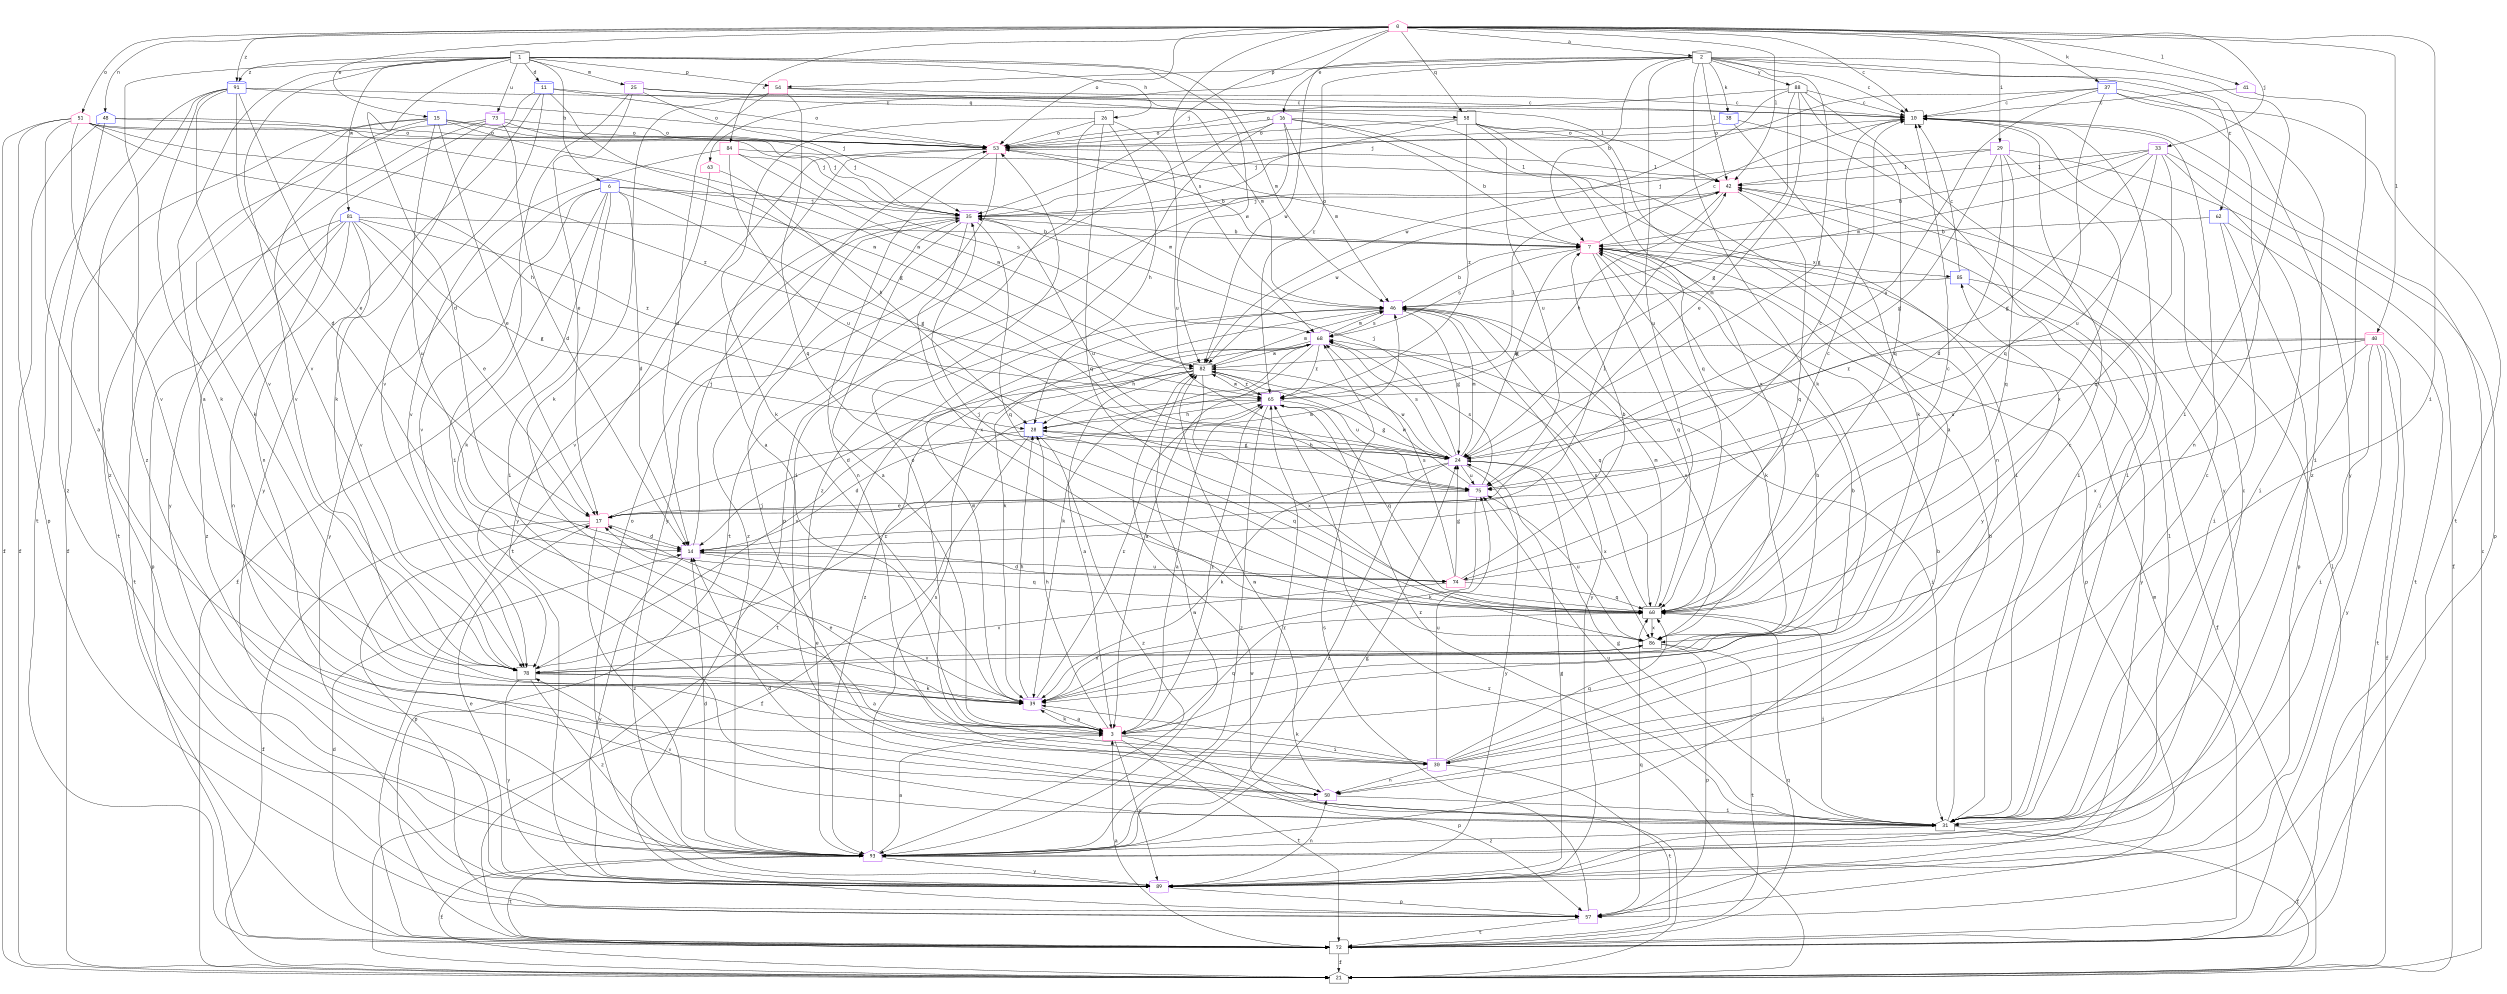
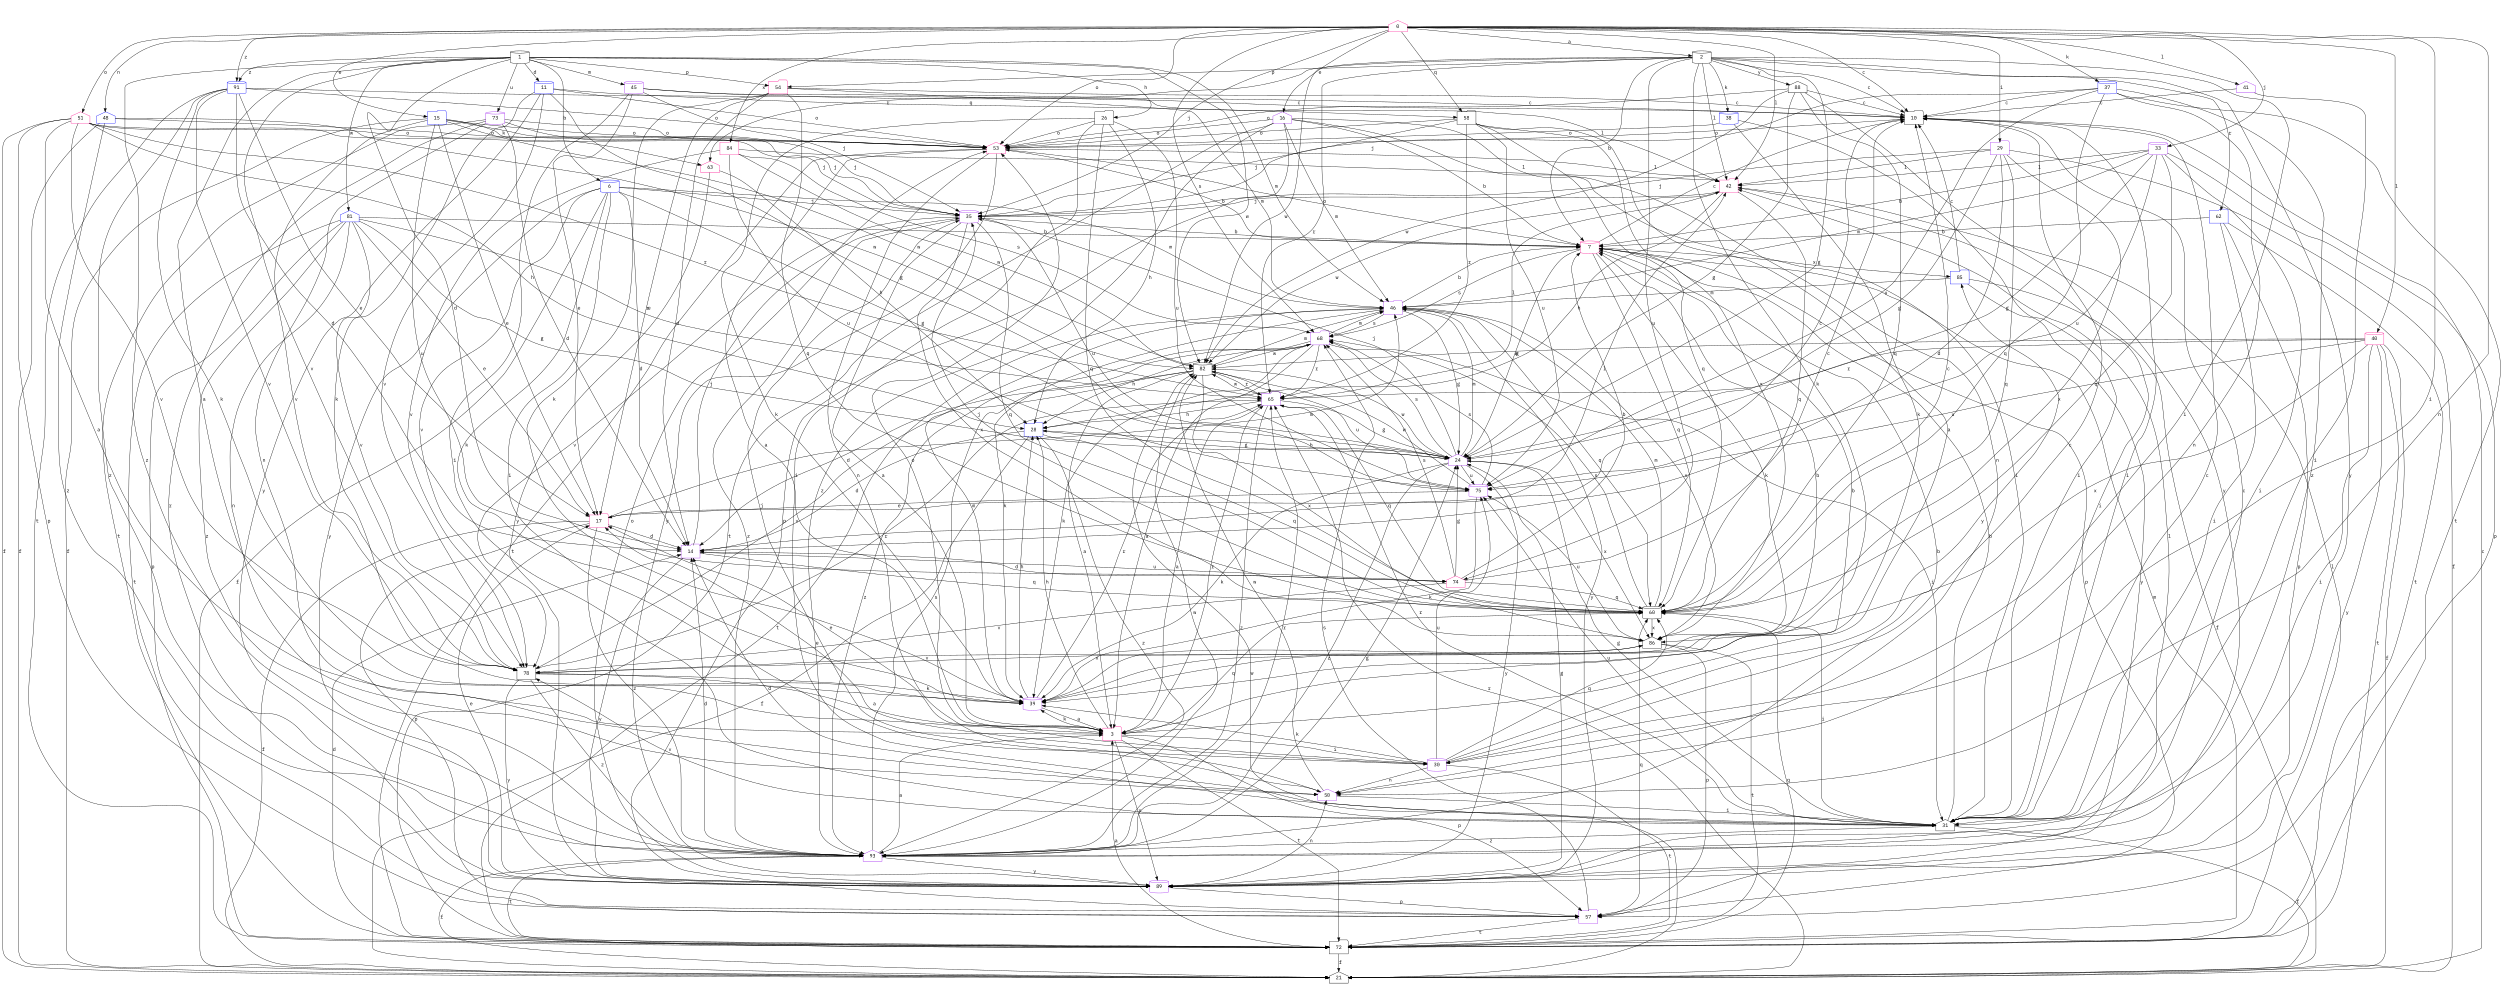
(634, 88) -> (634, 88)
none -> (2488, 309)
(1569, 424) -> (653, 279)
(170, 506) -> (170, 506)
(364, 618) -> (590, 144)
